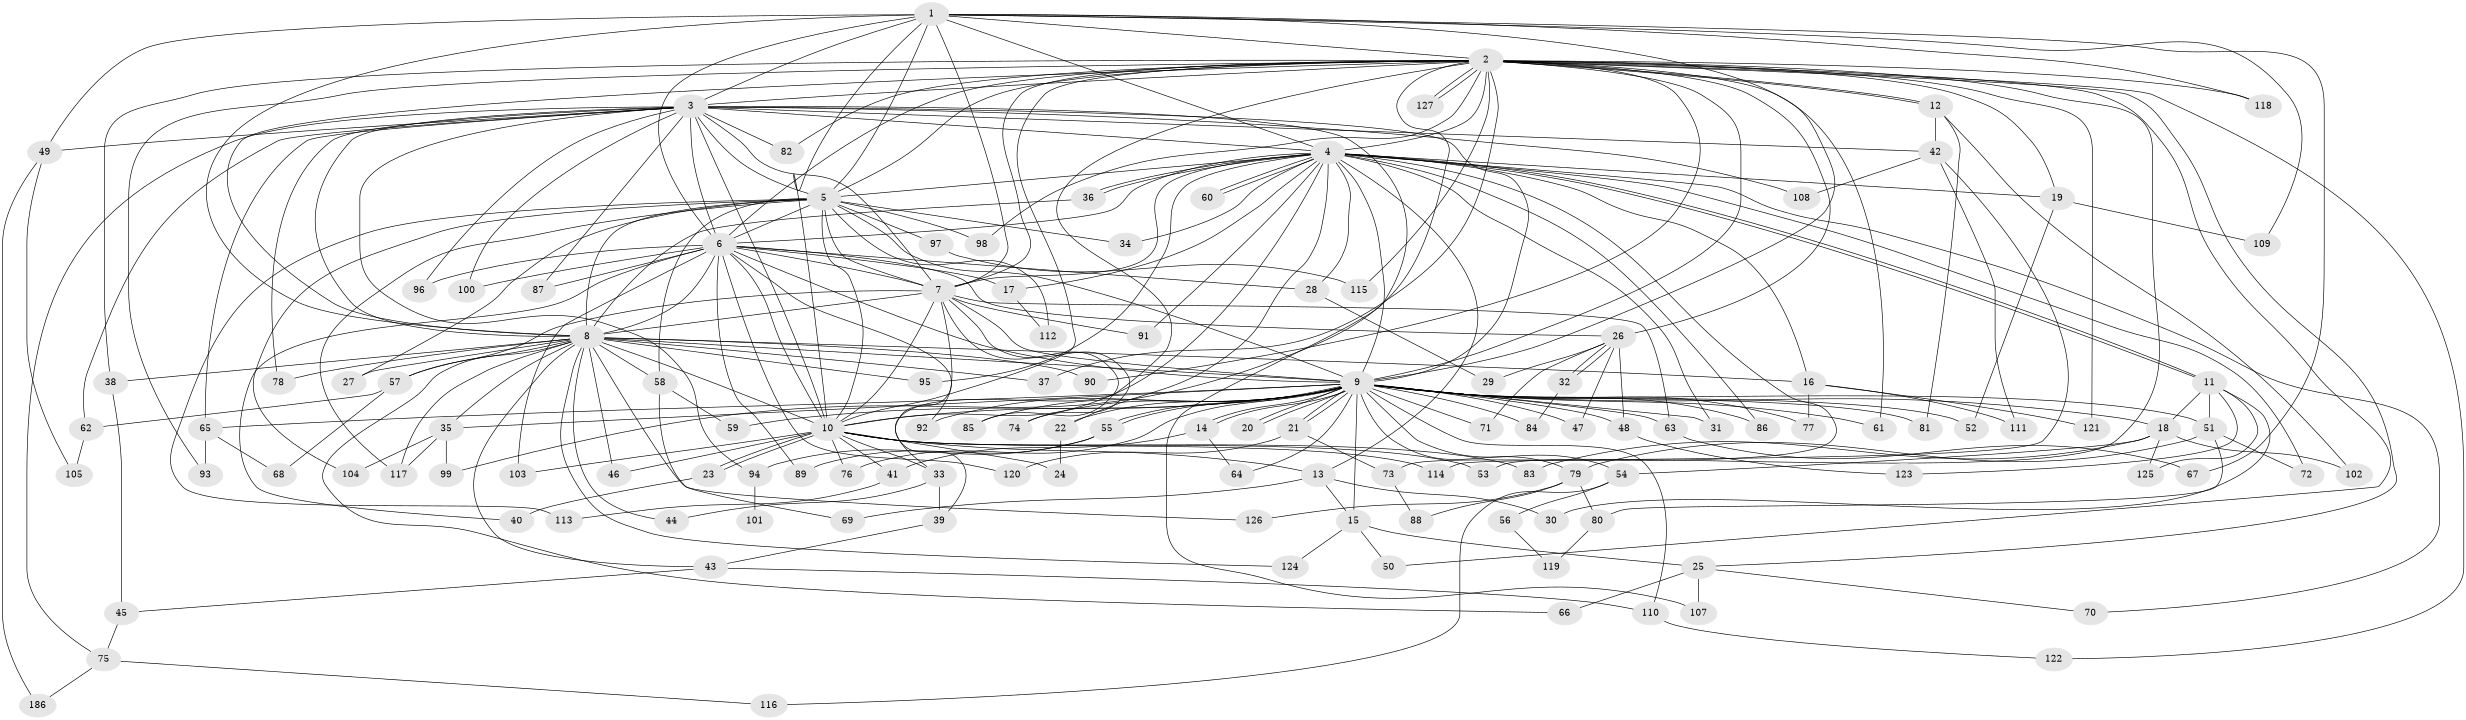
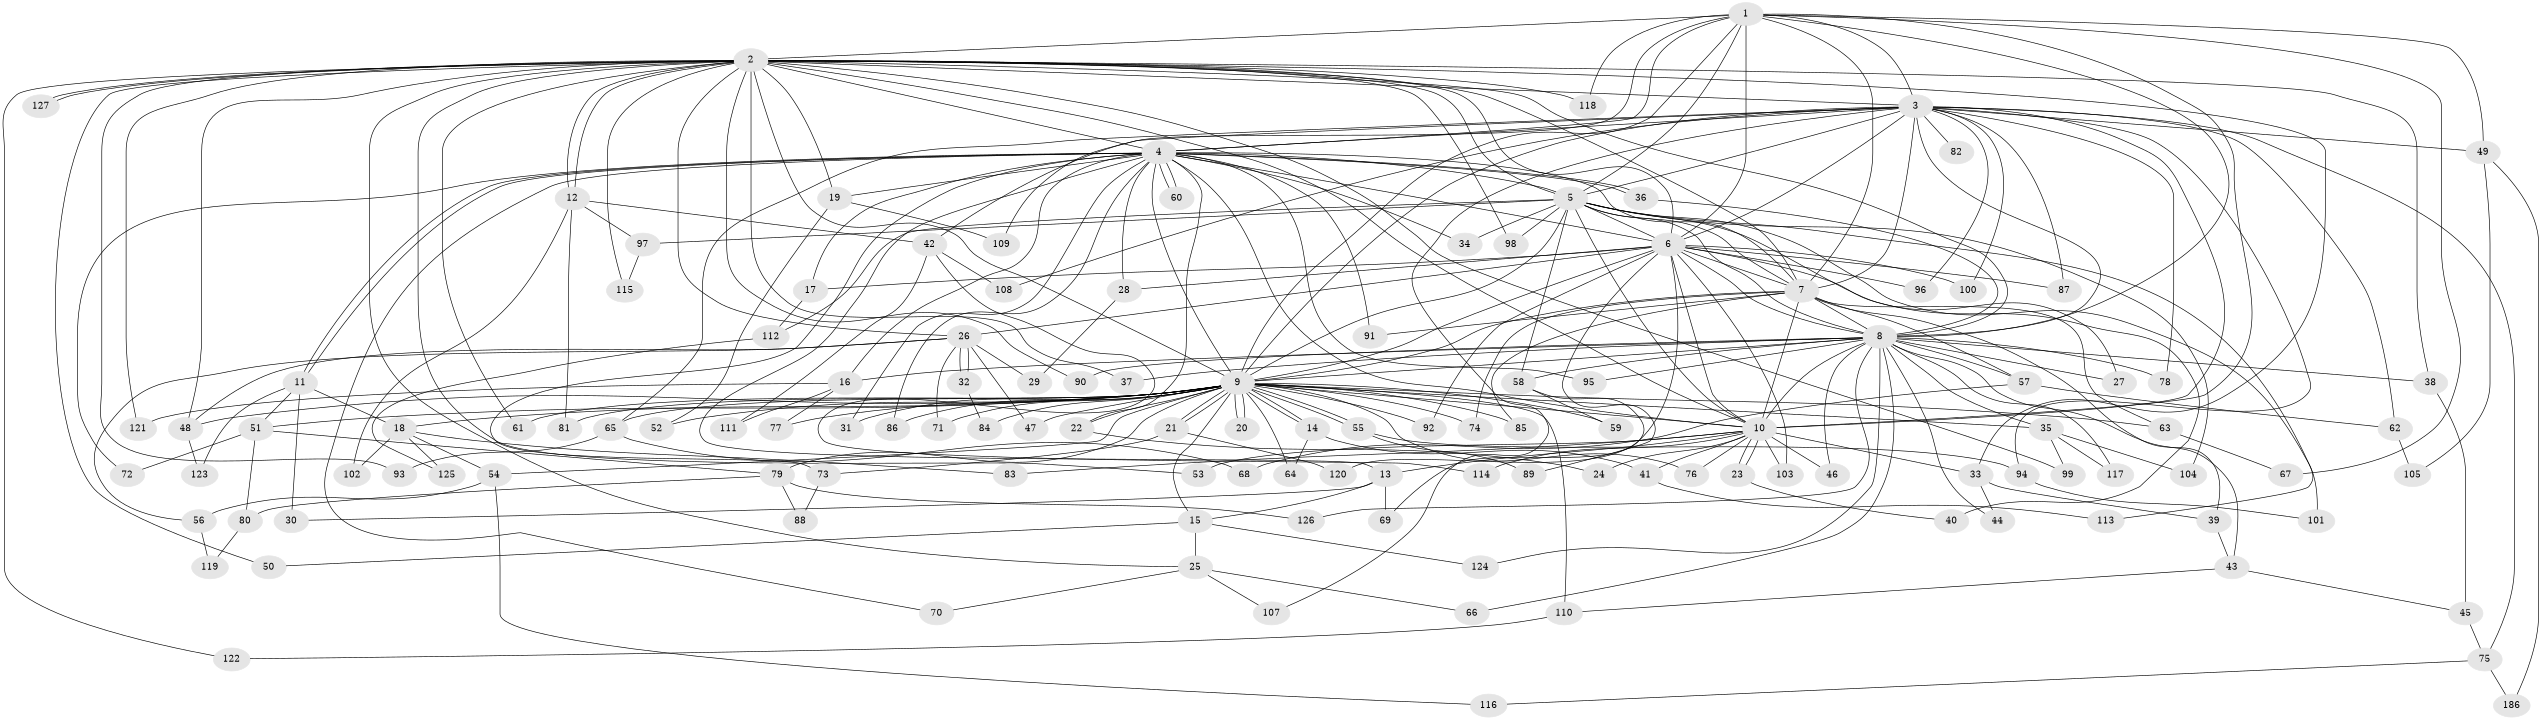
(974, 82) -> (320, 99)
none -> (604, 219)
(477, 245) -> (1885, 297)
none -> (291, 363)
(2234, 456) -> (518, 374)
